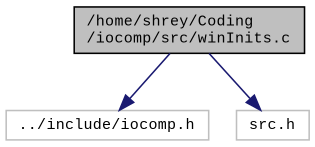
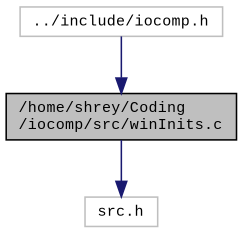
(150, 76) -> (121, 57)
